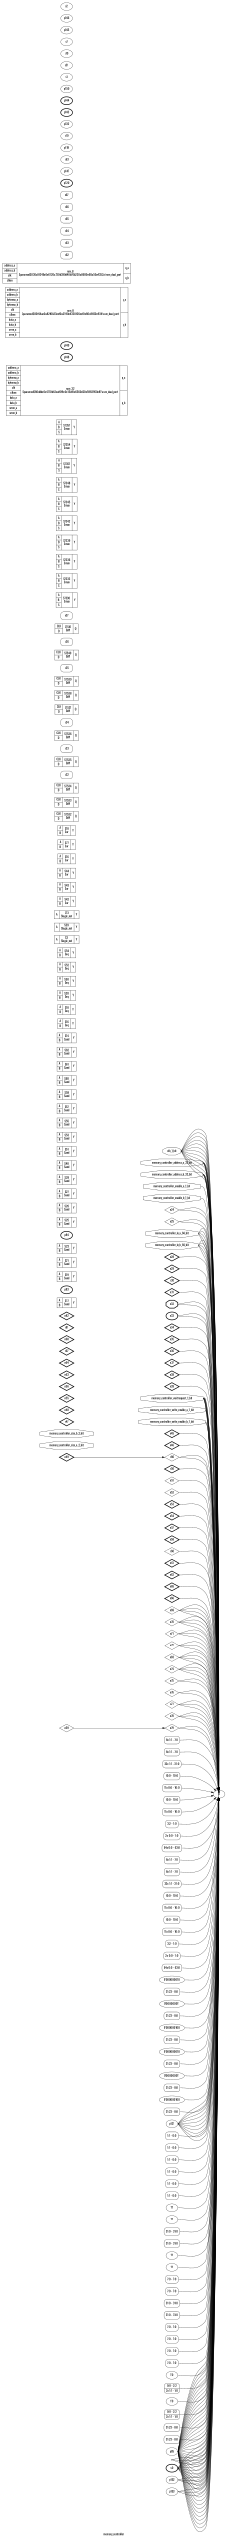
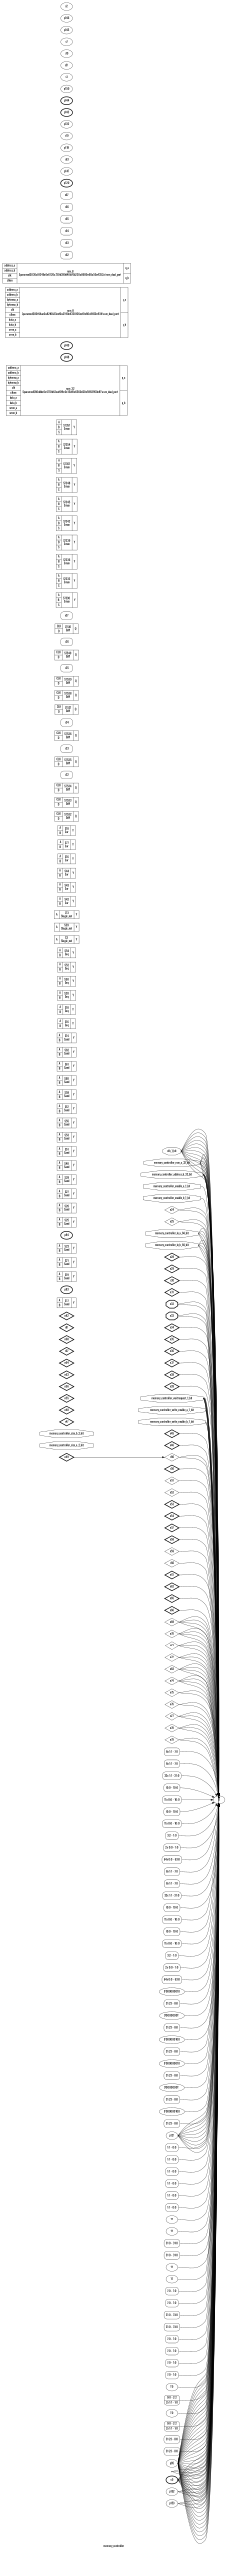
(172, 1163) -> (172, 1163)
(172, 1316) -> (172, 1316)
(118, 1728) -> (214, 1661)
